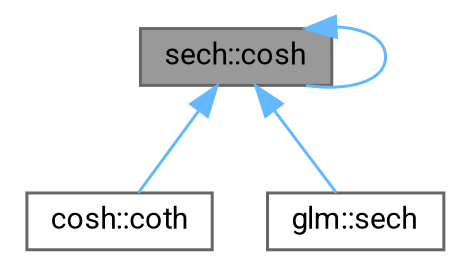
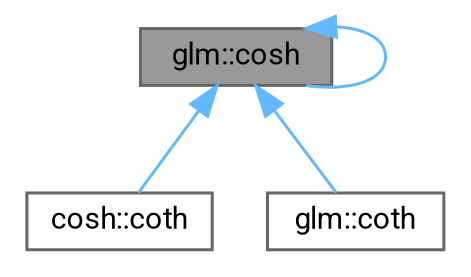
(236, 57) -> (236, 57)
(356, 221) -> (356, 221)
